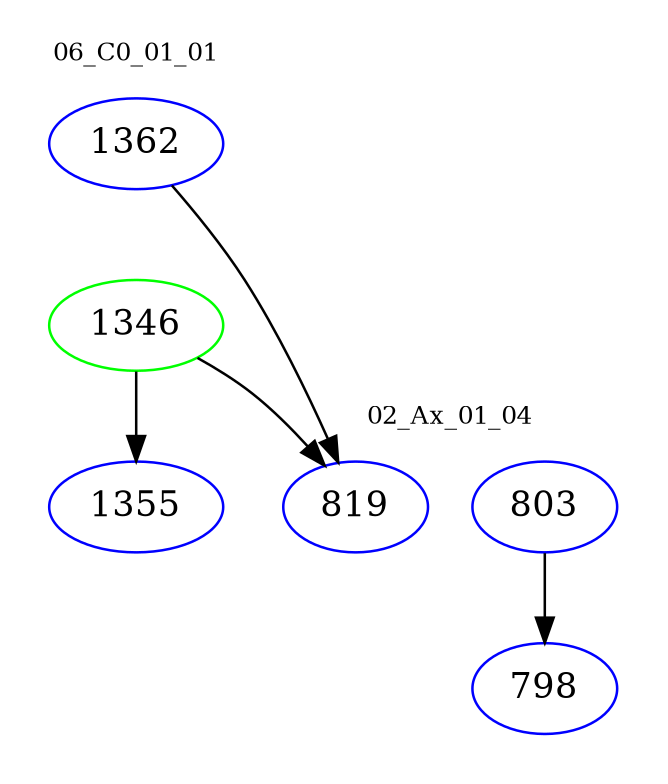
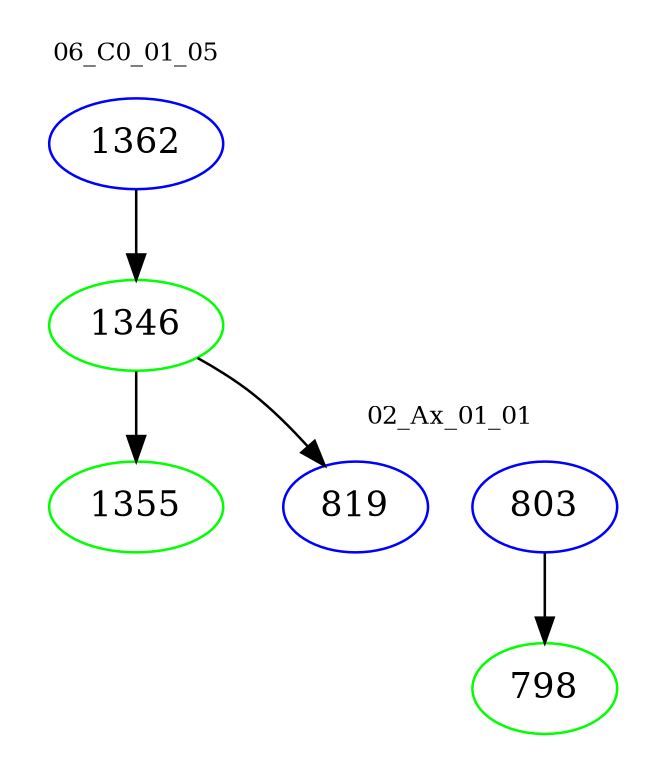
(136, 54) -> (136, 54)
(260, 306) -> (136, 222)
(450, 417) -> (450, 417)
(136, 507) -> (136, 507)
(545, 689) -> (545, 689)
